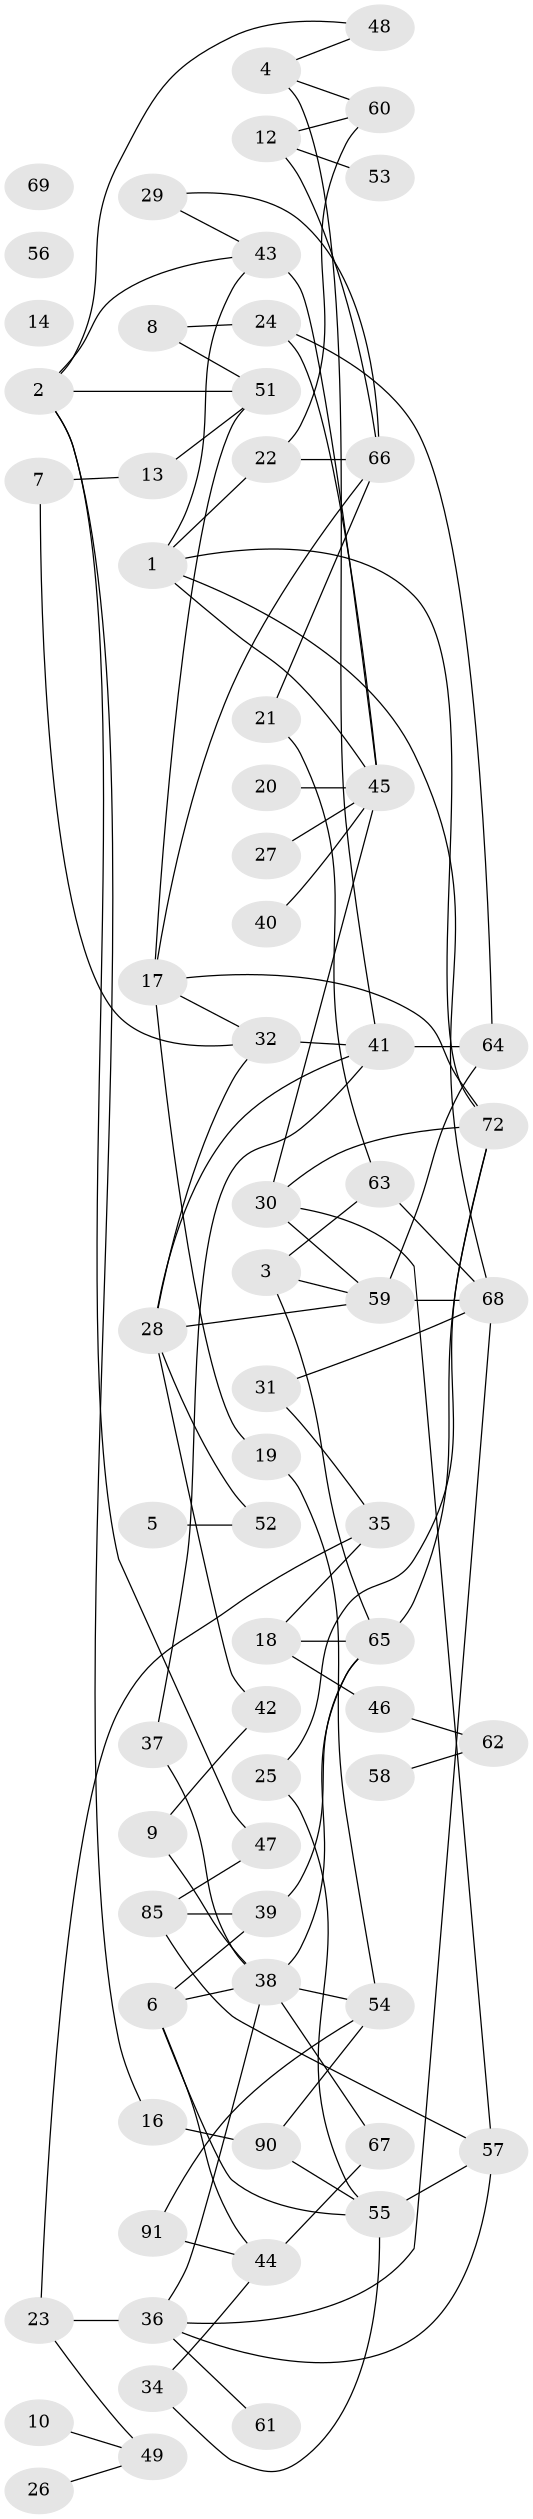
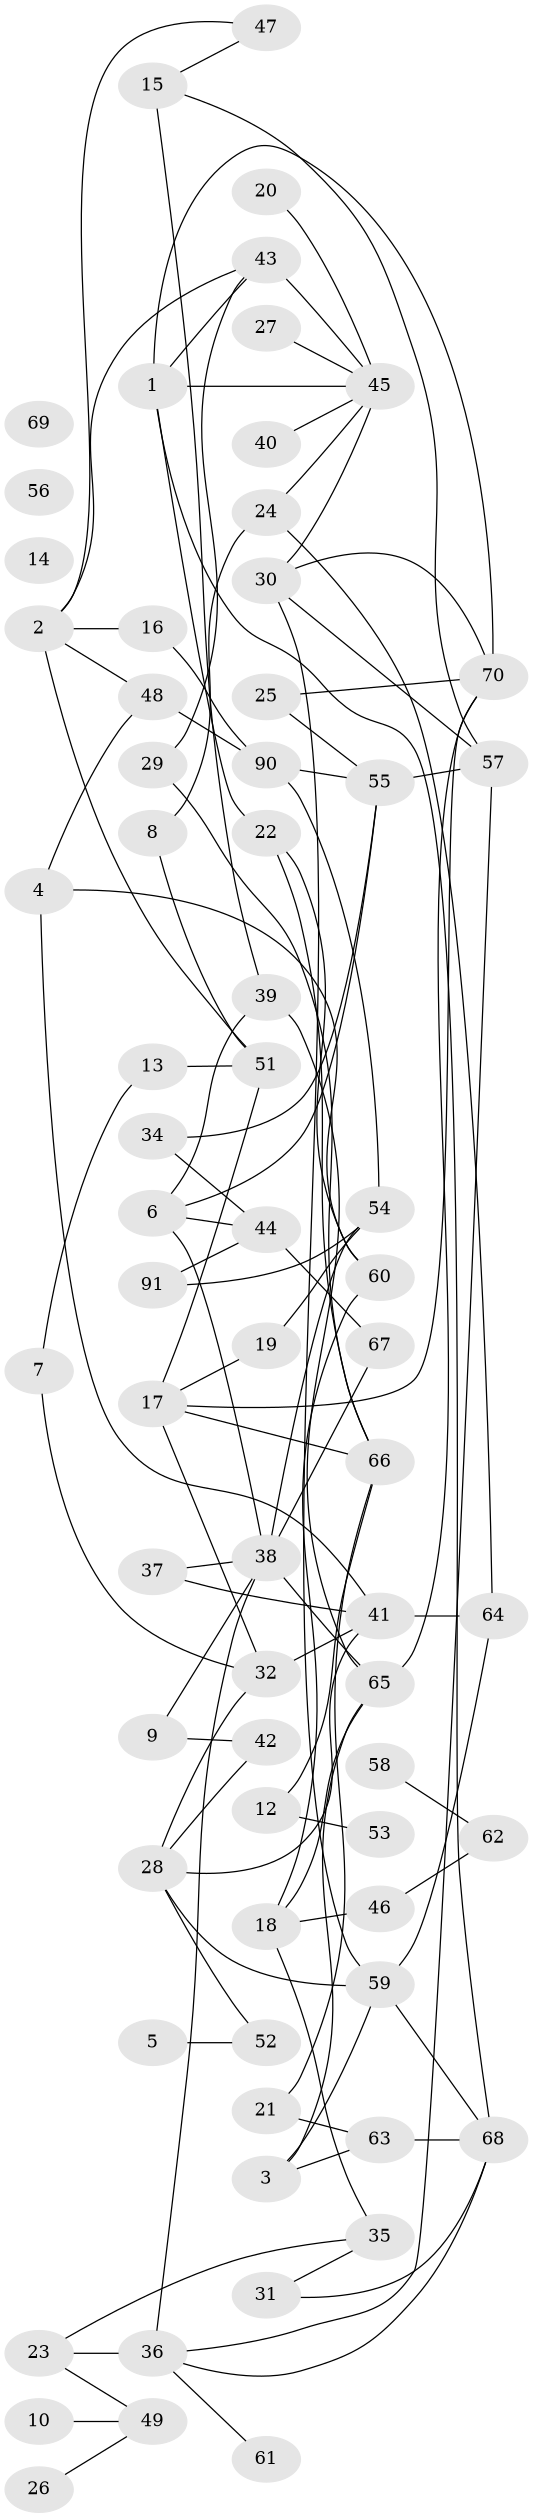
(323, 124) -> (315, 1660)
none -> (200, 725)
(494, 1126) -> (494, 677)
(153, 1914) -> (153, 86)
